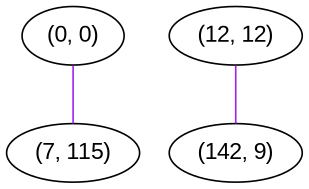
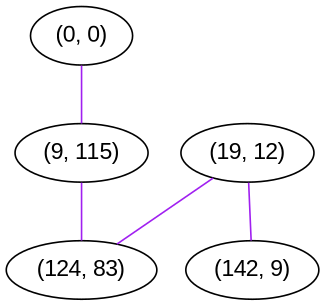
(236, 36) -> (247, 153)
(73, 153) -> (82, 153)
none -> (82, 270)
